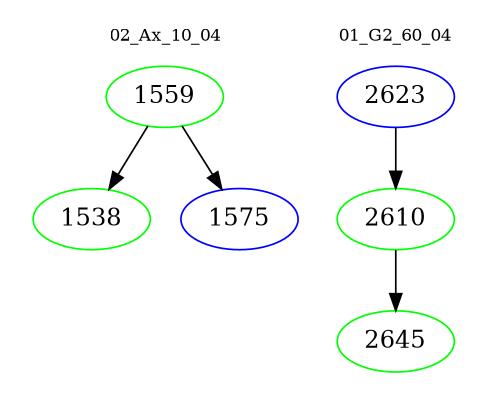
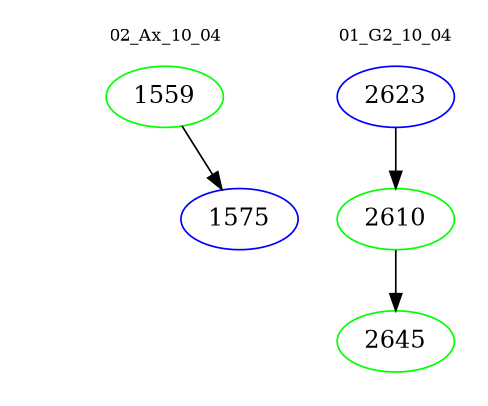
(396, 37) -> (396, 37)
(92, 219) -> none
